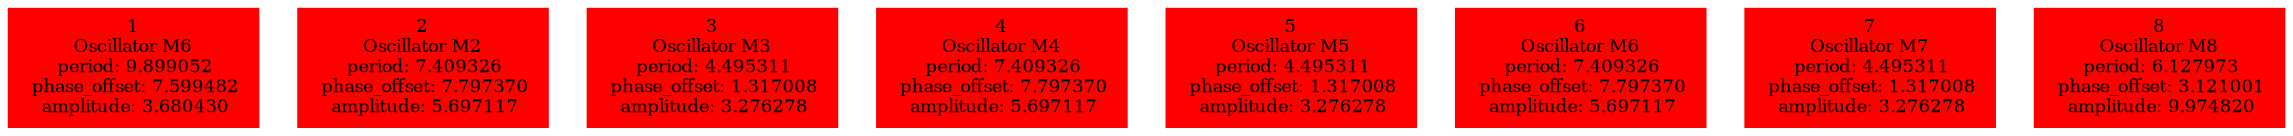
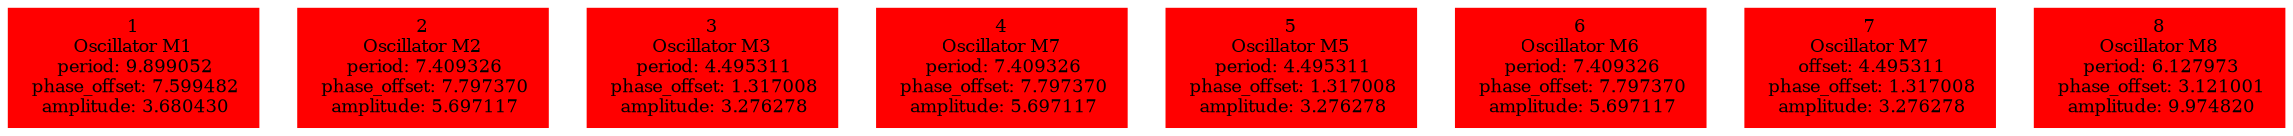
(134, 47) -> (134, 47)
(1002, 47) -> (1002, 47)
(1870, 67) -> (1870, 67)
